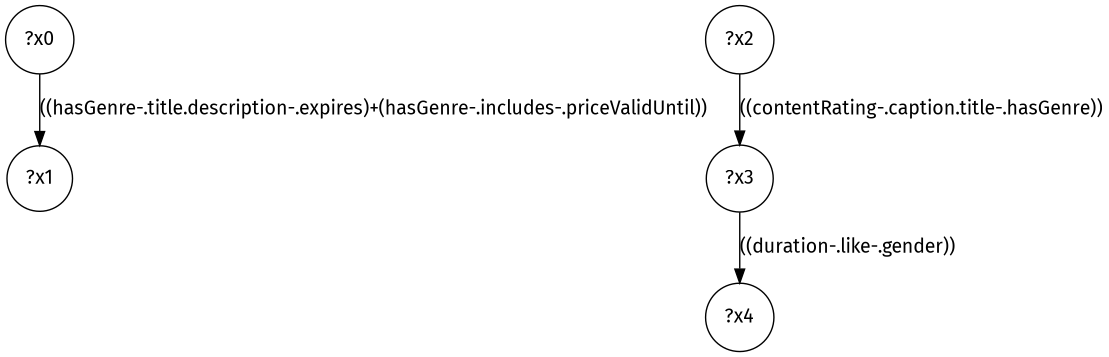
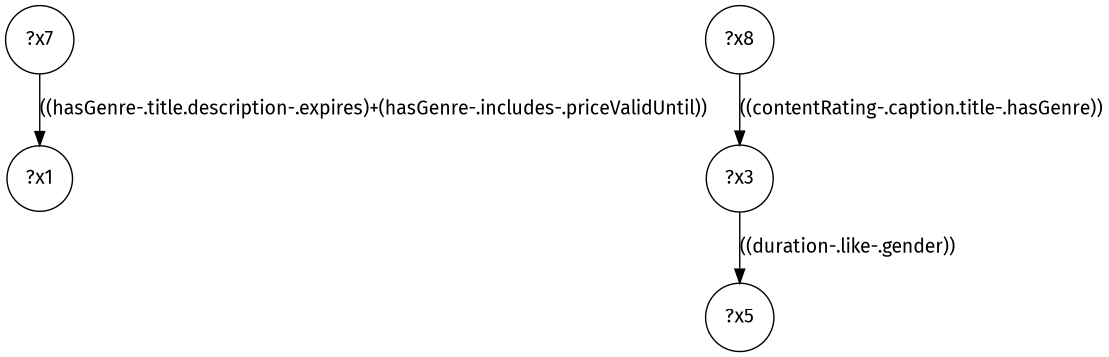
(40, 40) -> (40, 40)
(740, 40) -> (740, 40)
(740, 317) -> (740, 317)
